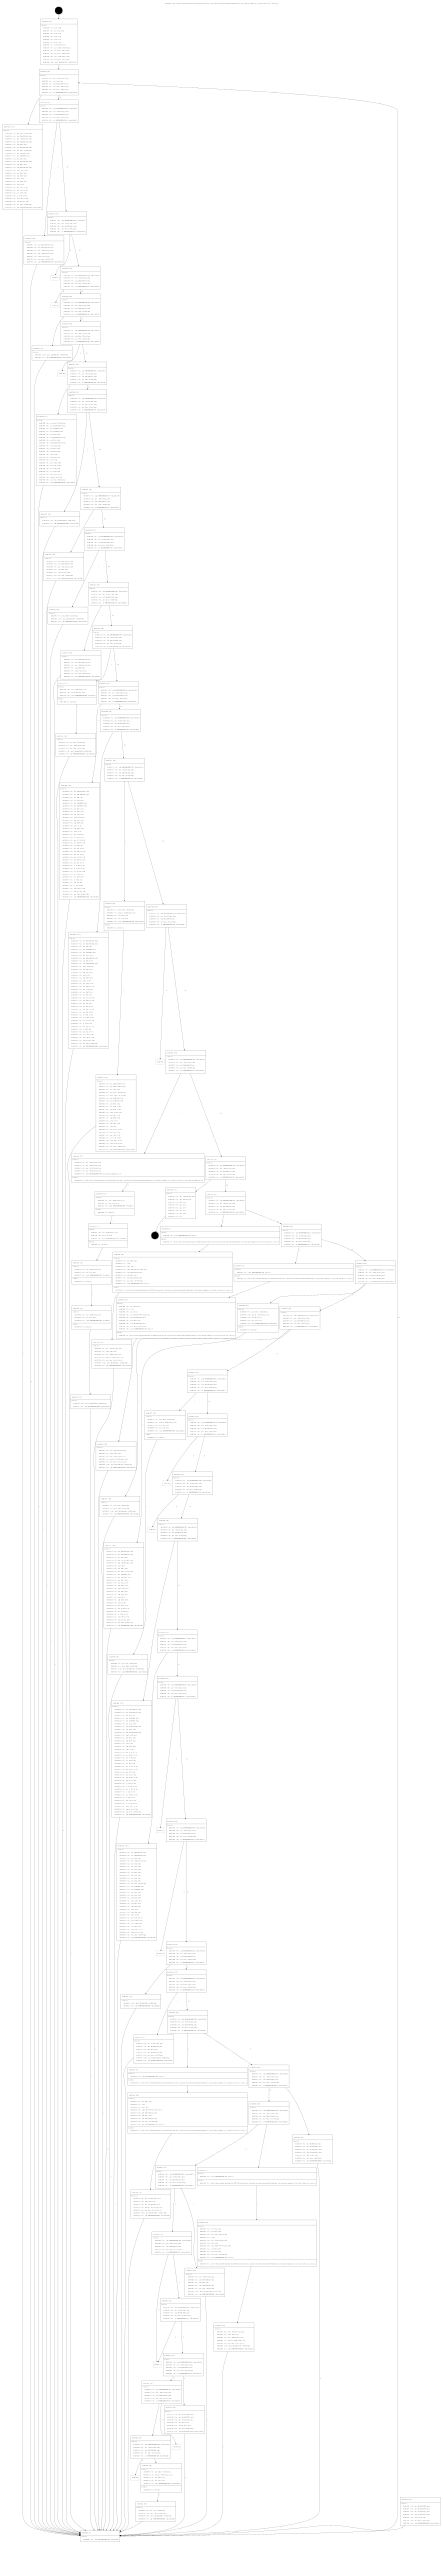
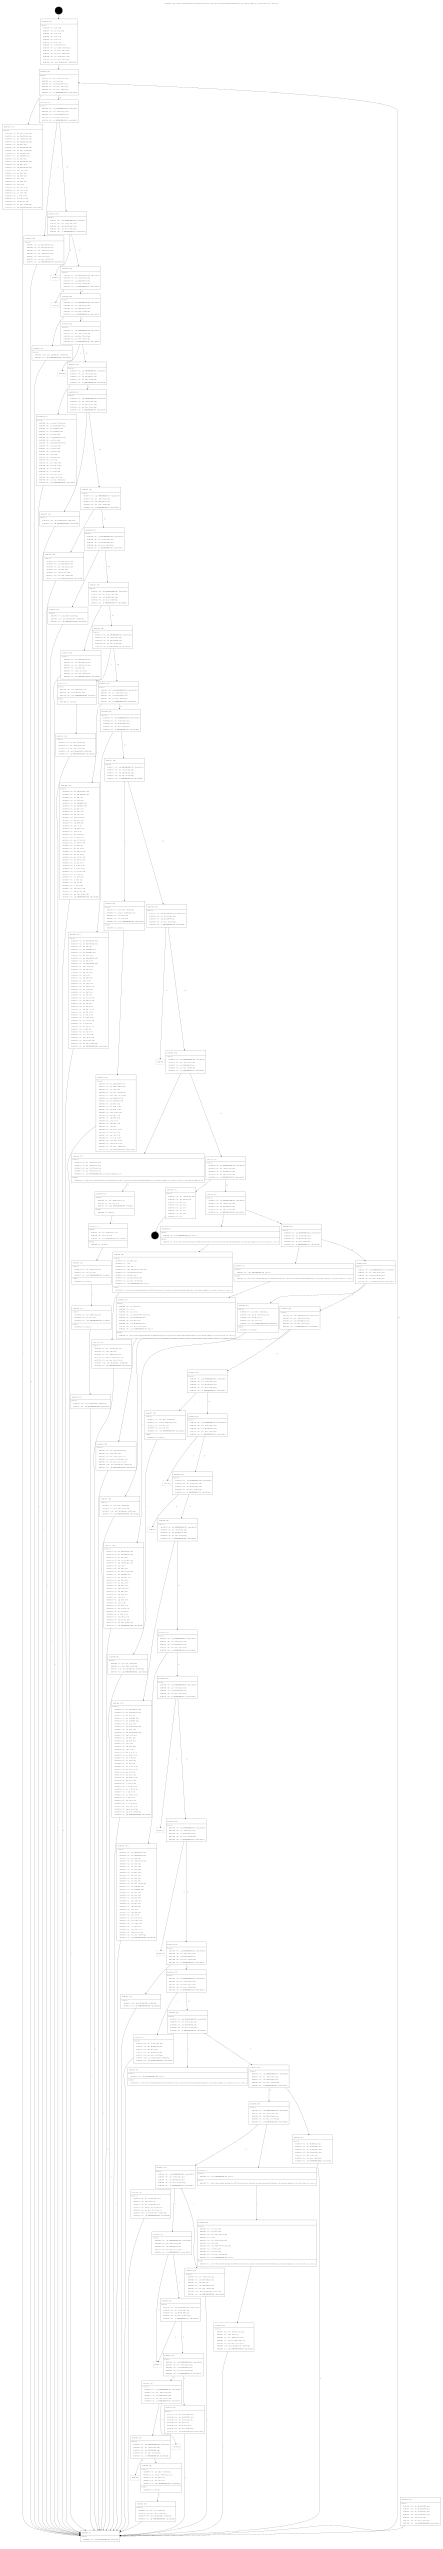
(188, 2113) -> none
